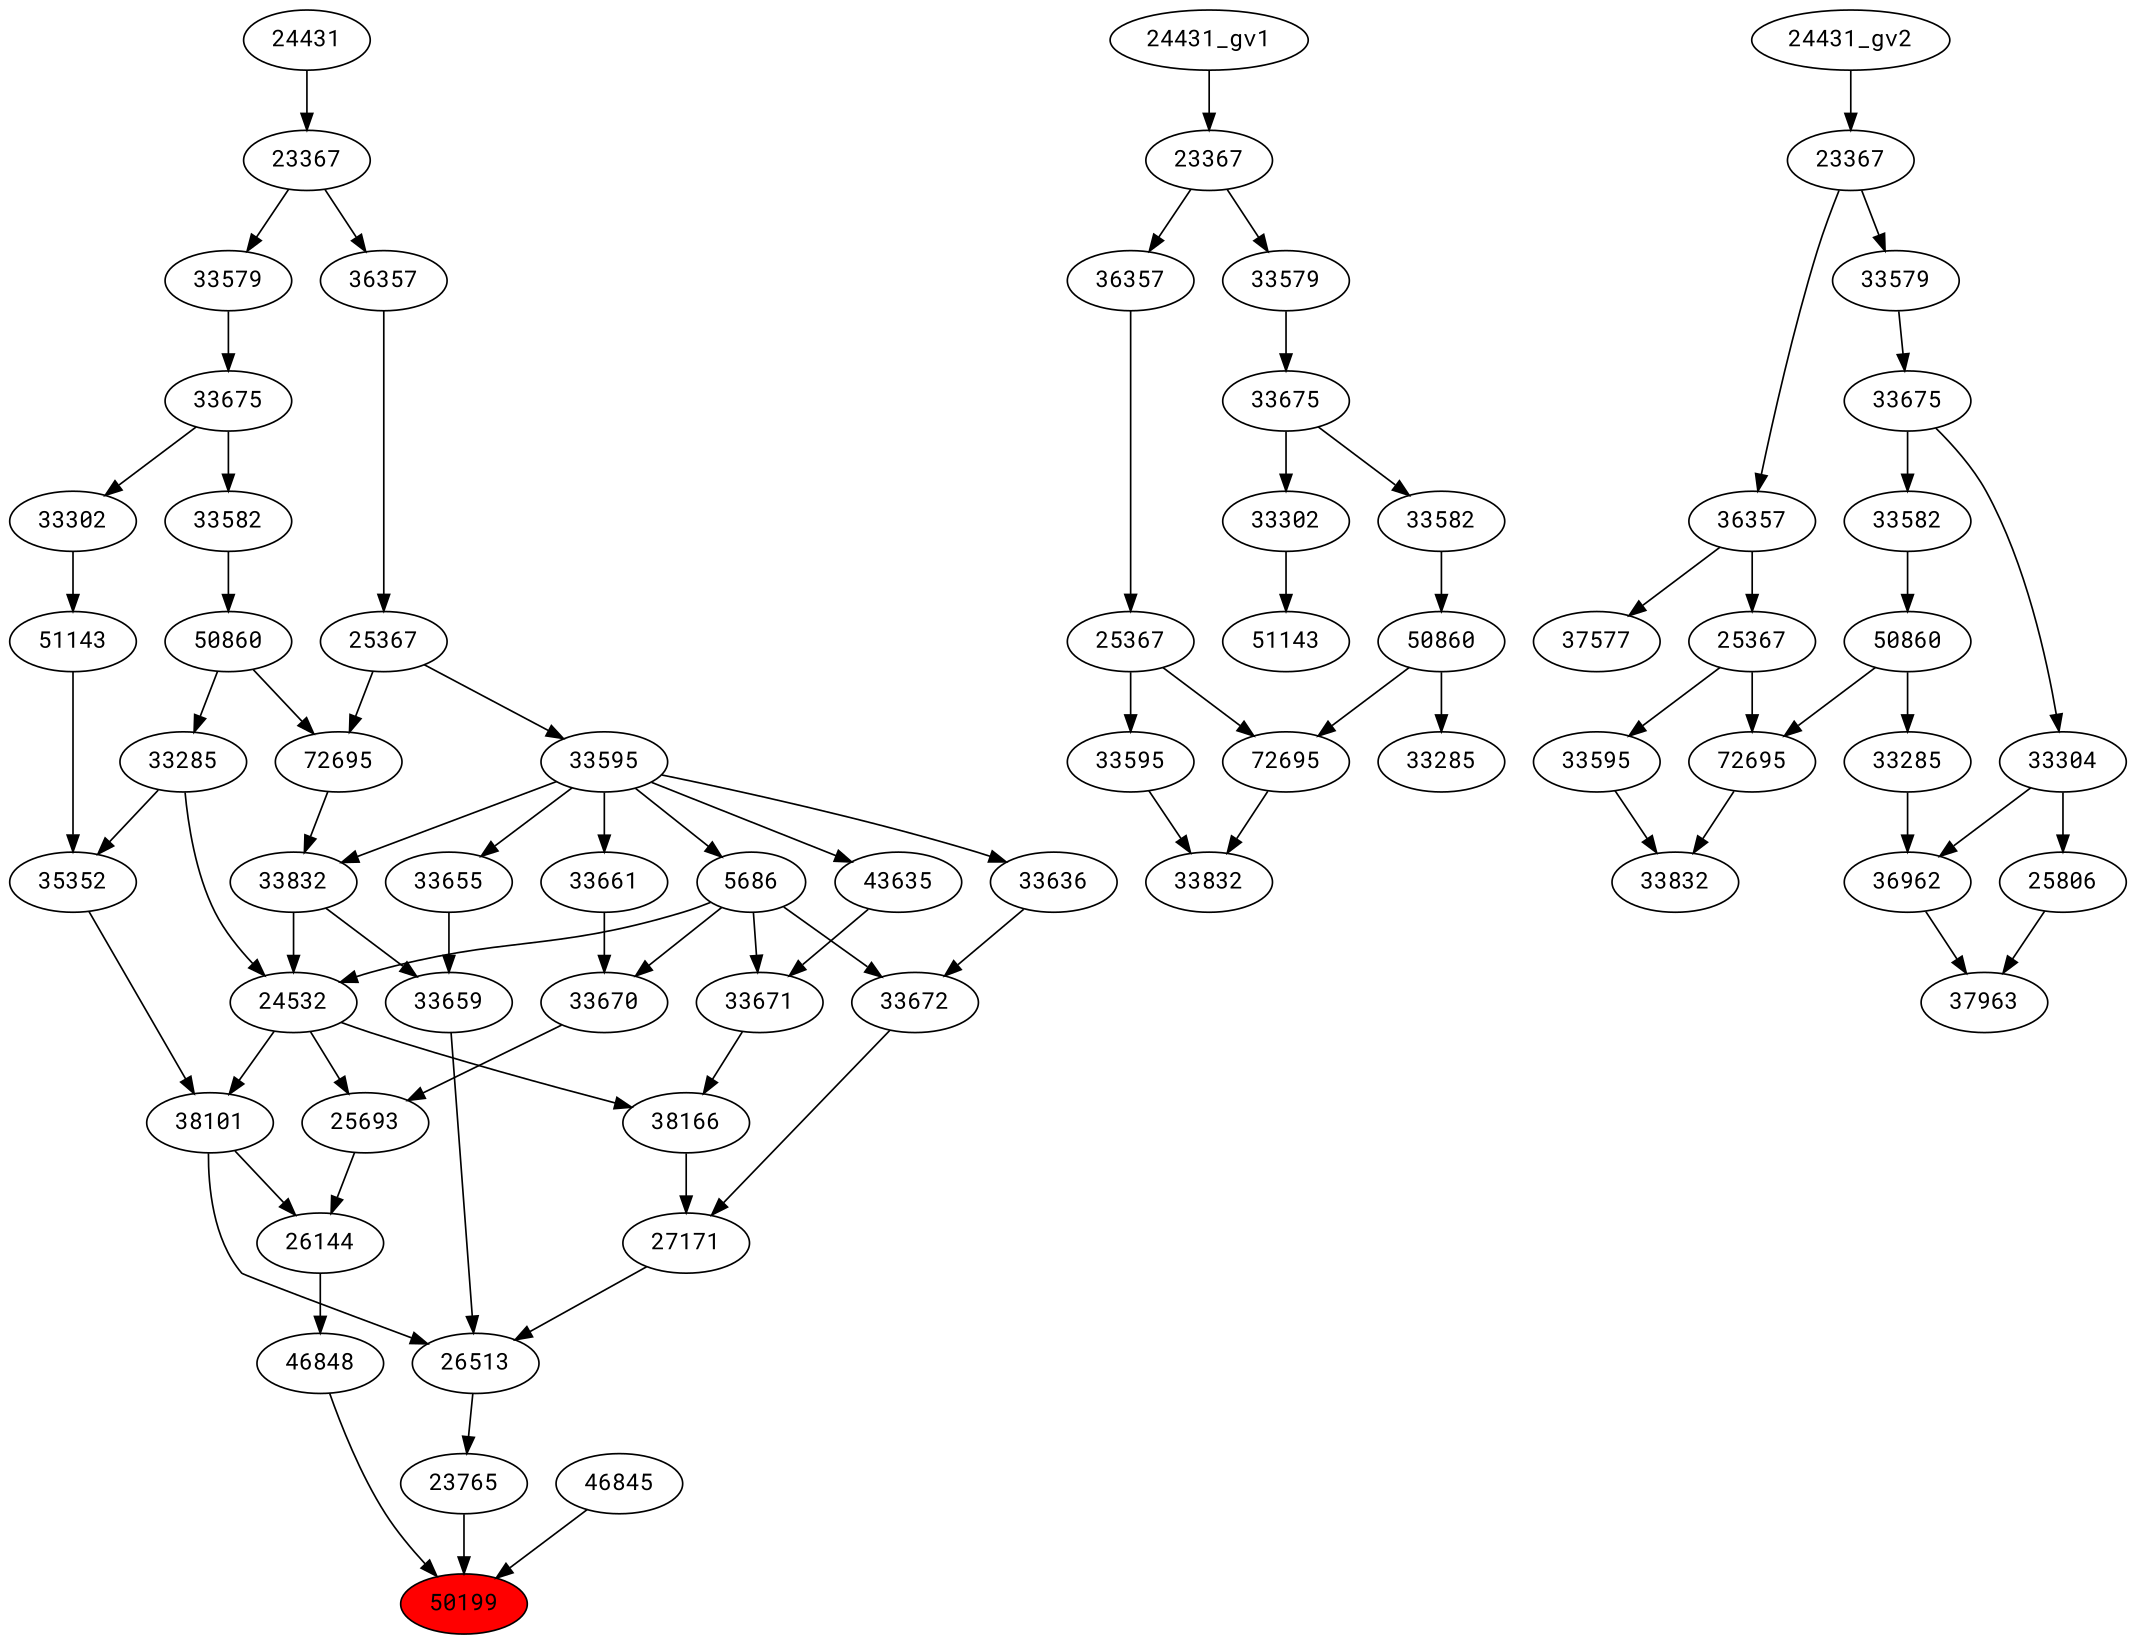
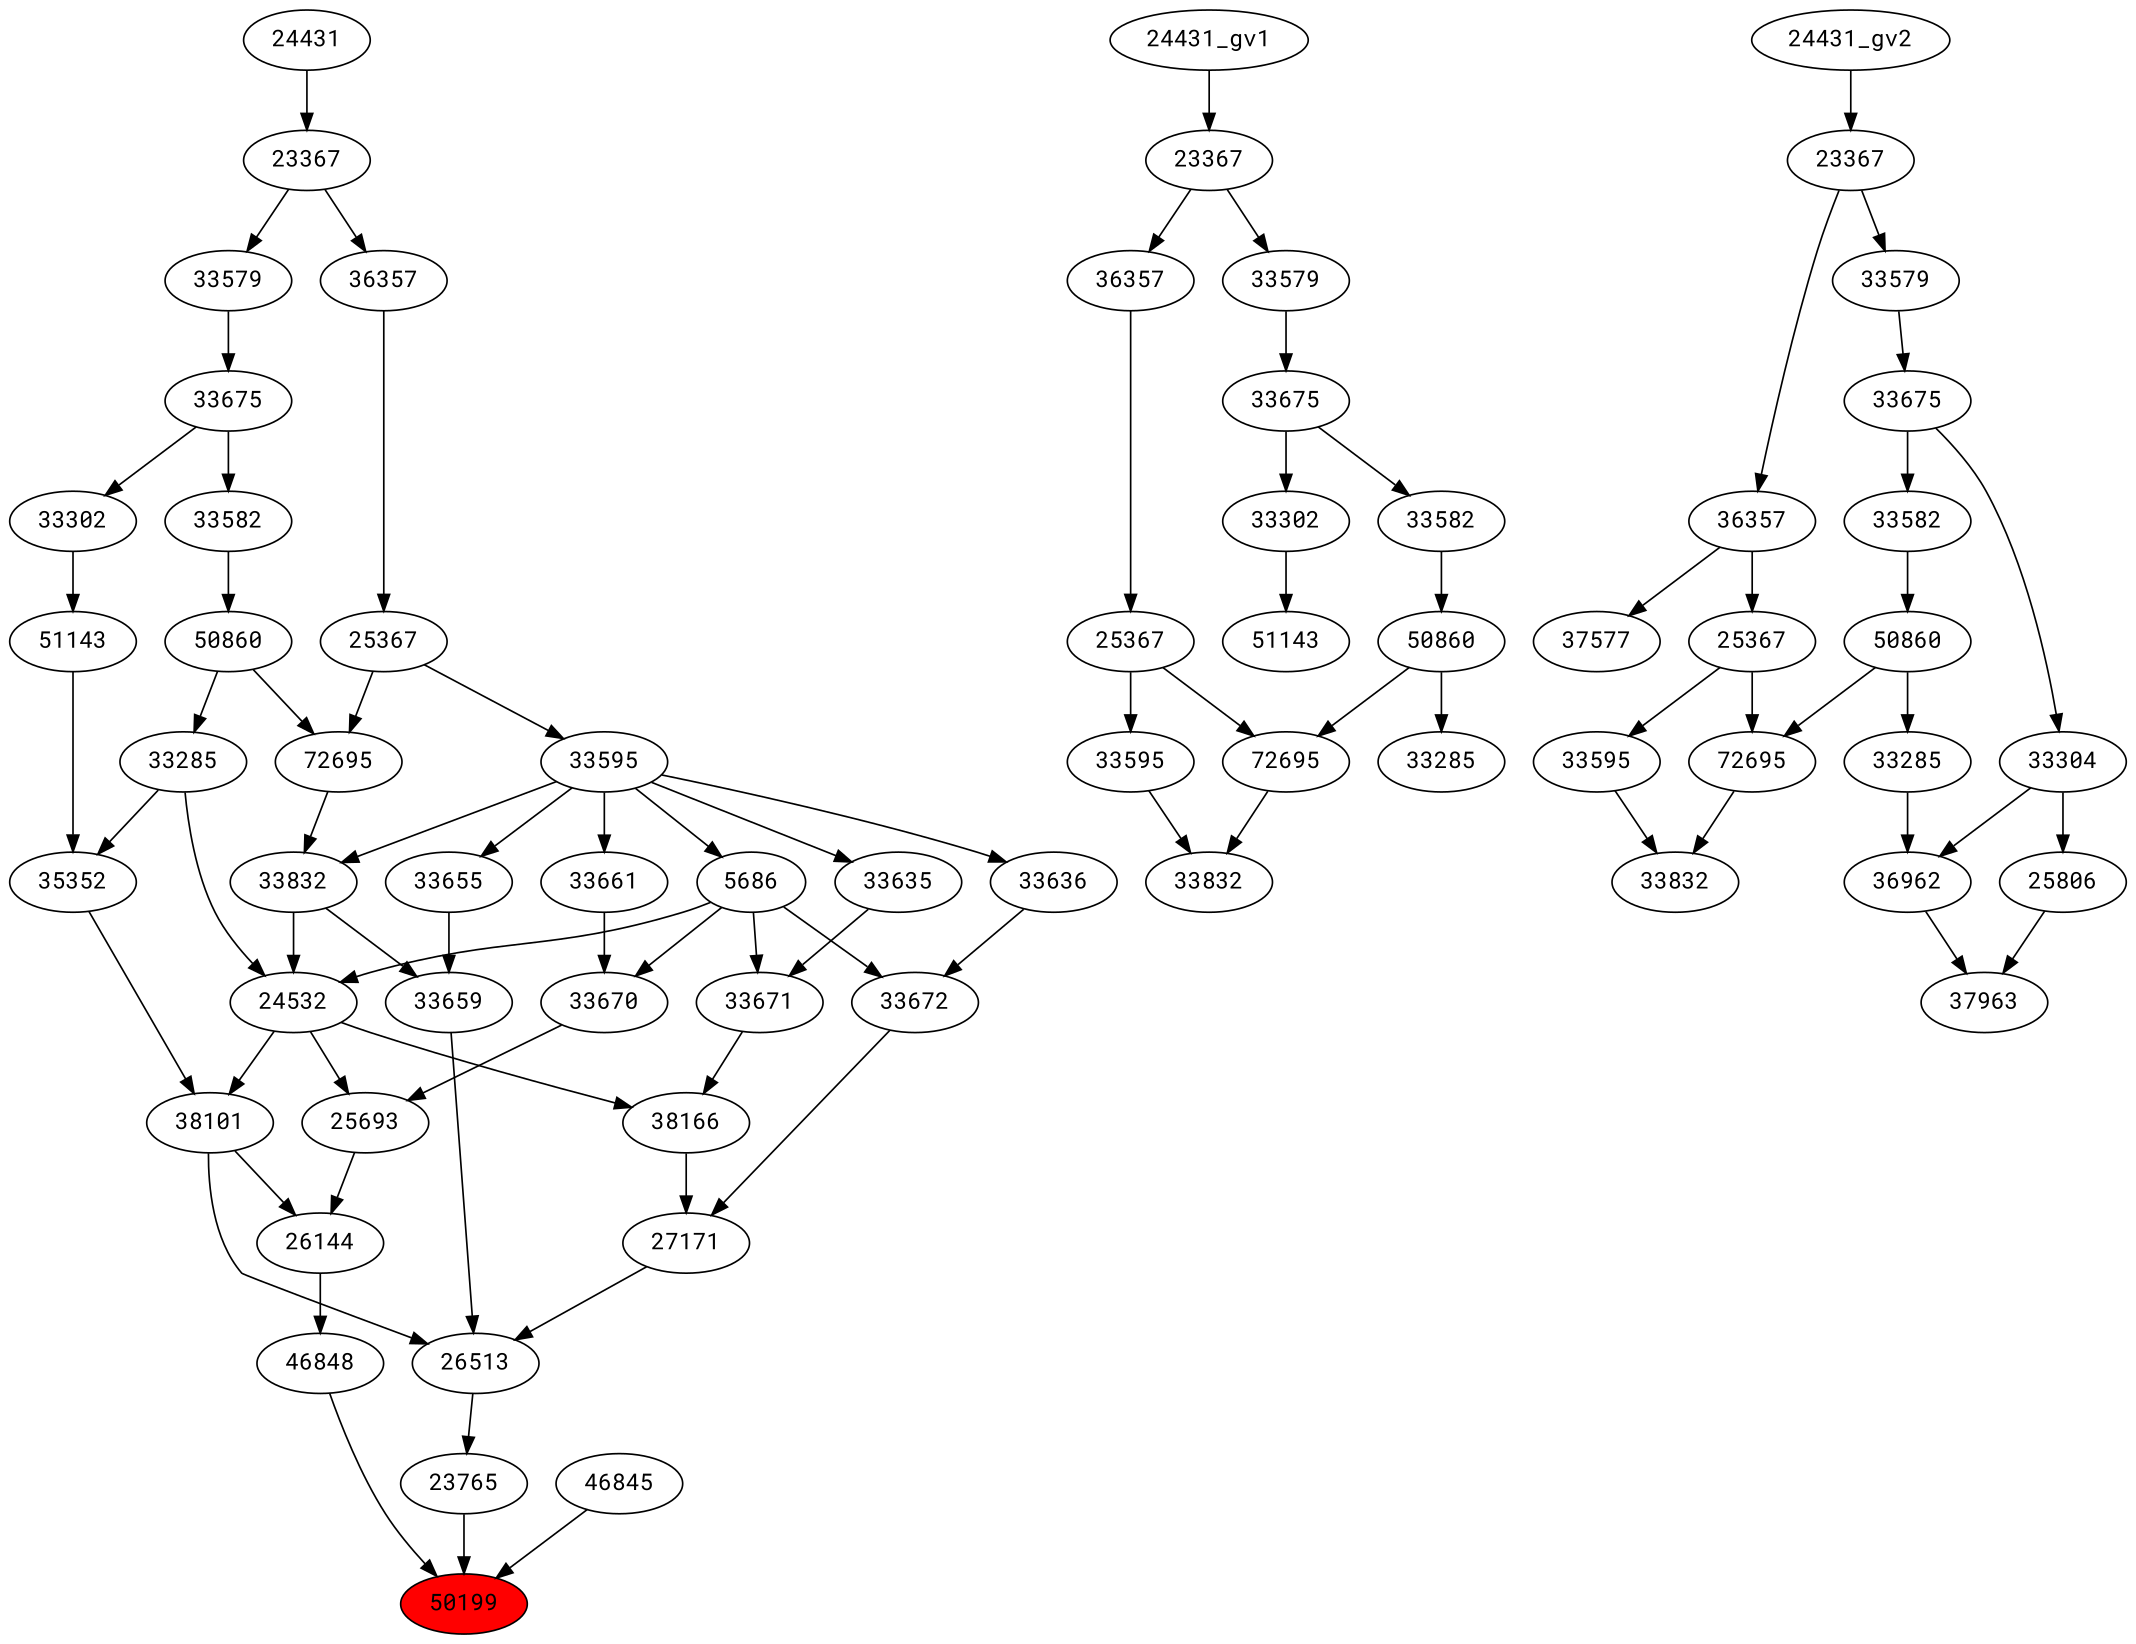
(898, 882) -> (898, 882)
